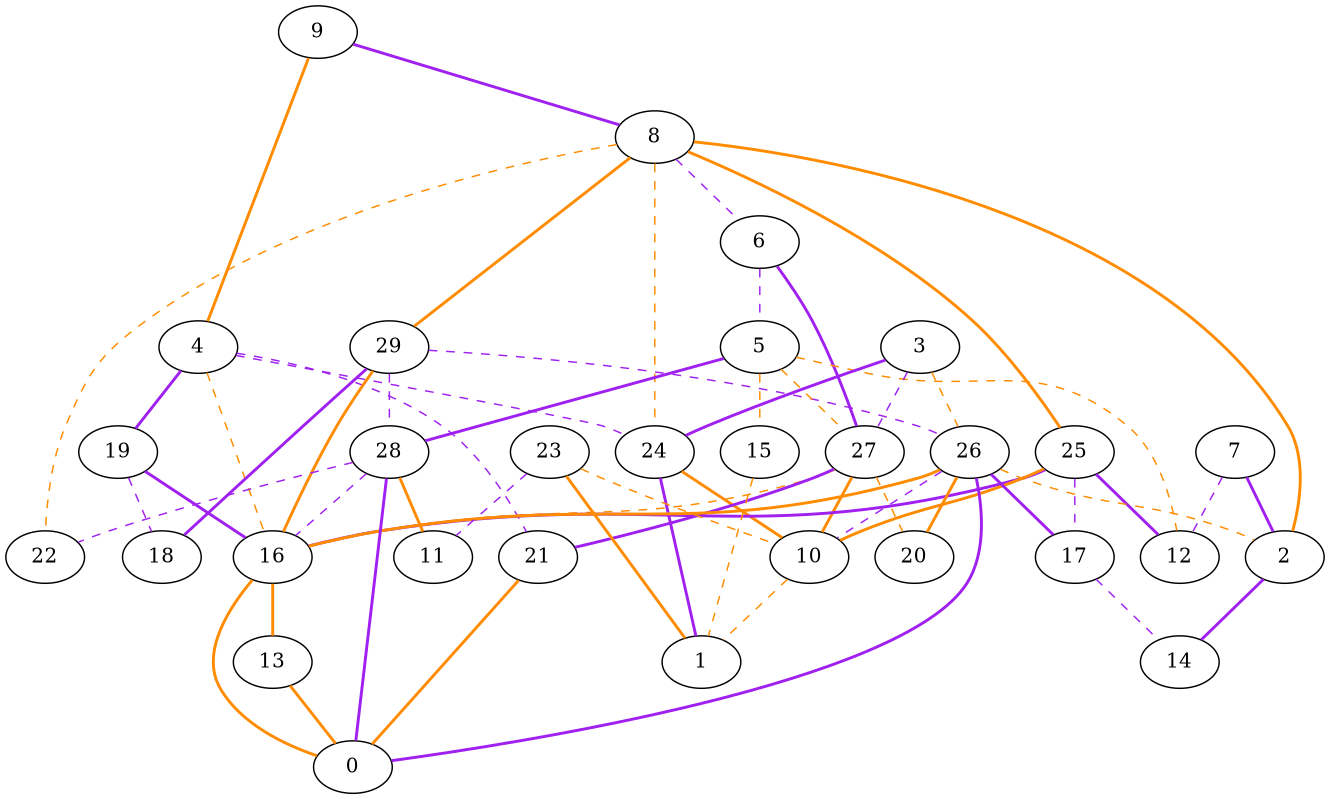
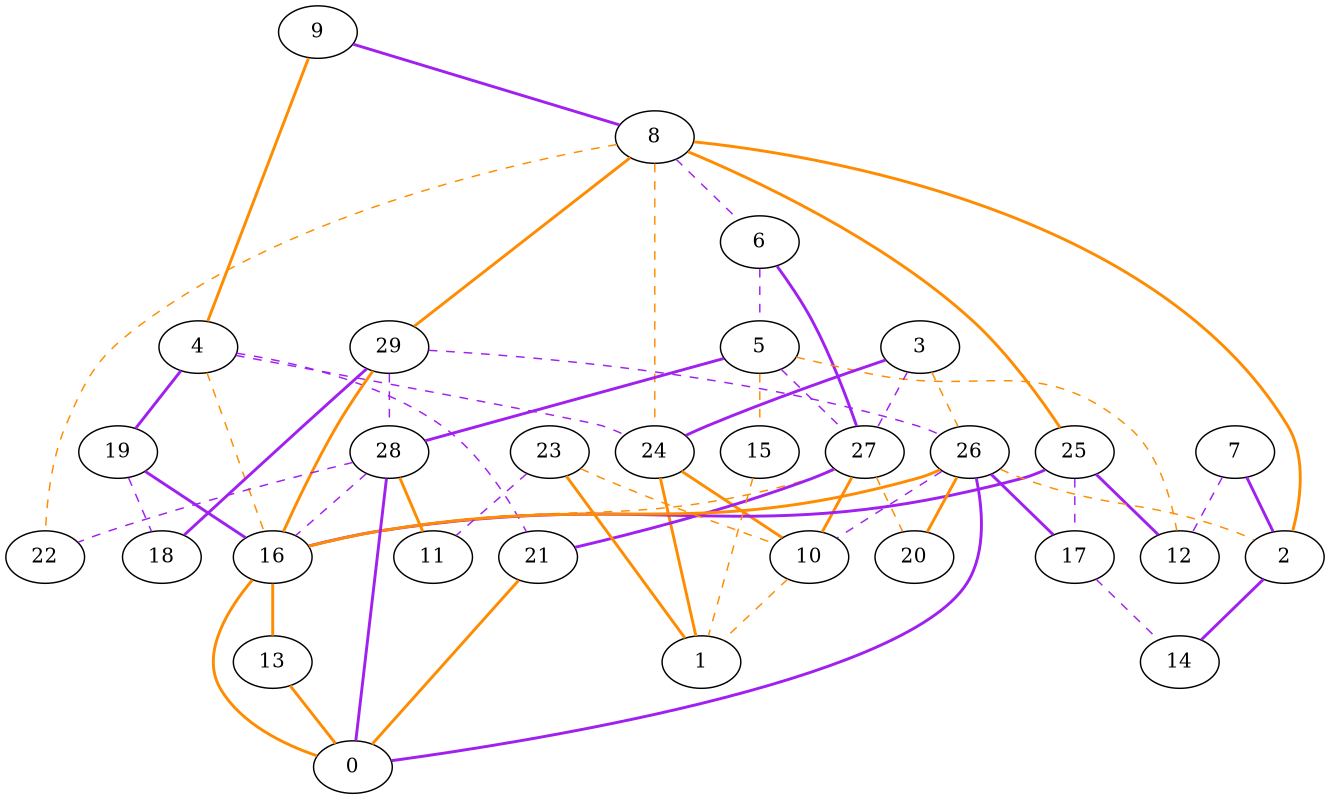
(825, 412) -> (825, 412)
(921, 510) -> none
(678, 557) -> (678, 557)
